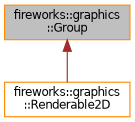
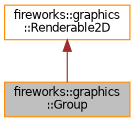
(67, 67) -> (67, 67)
